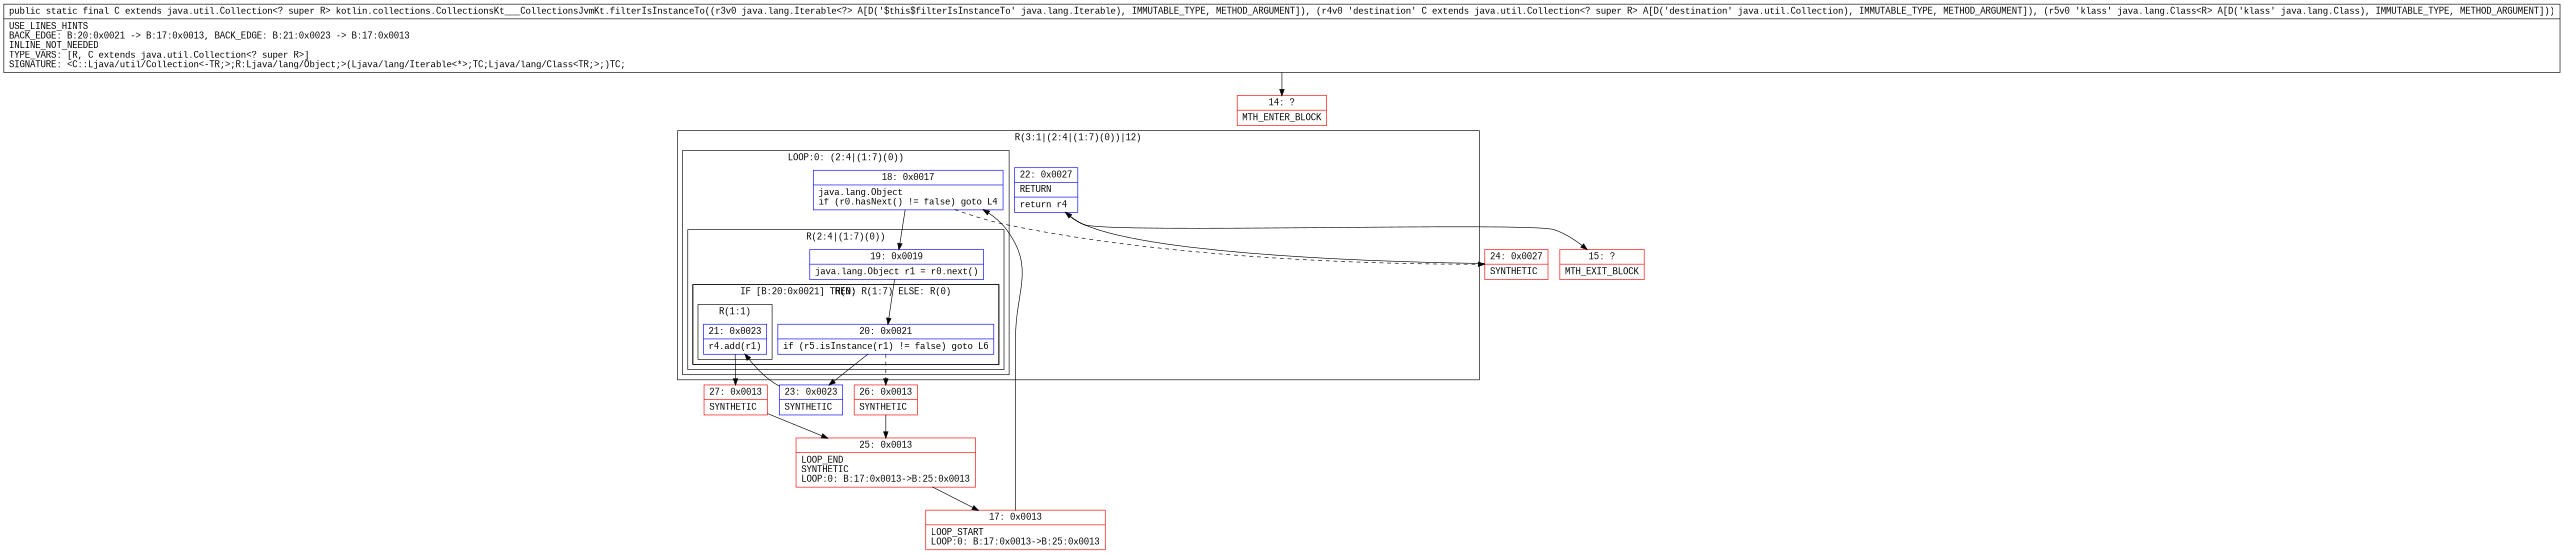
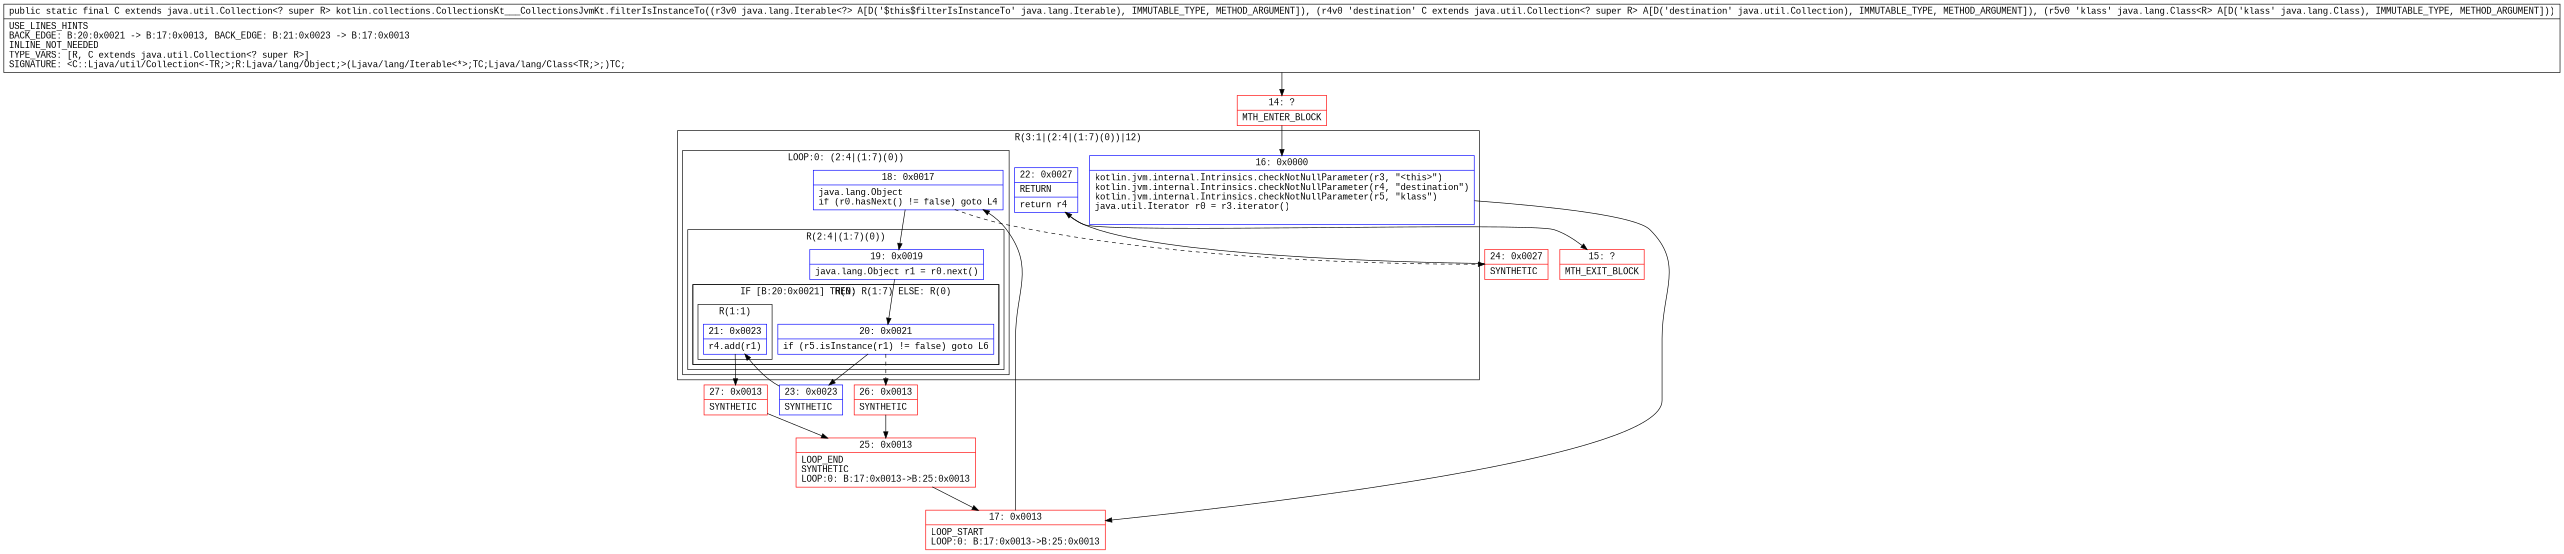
none -> (1282, 190)
